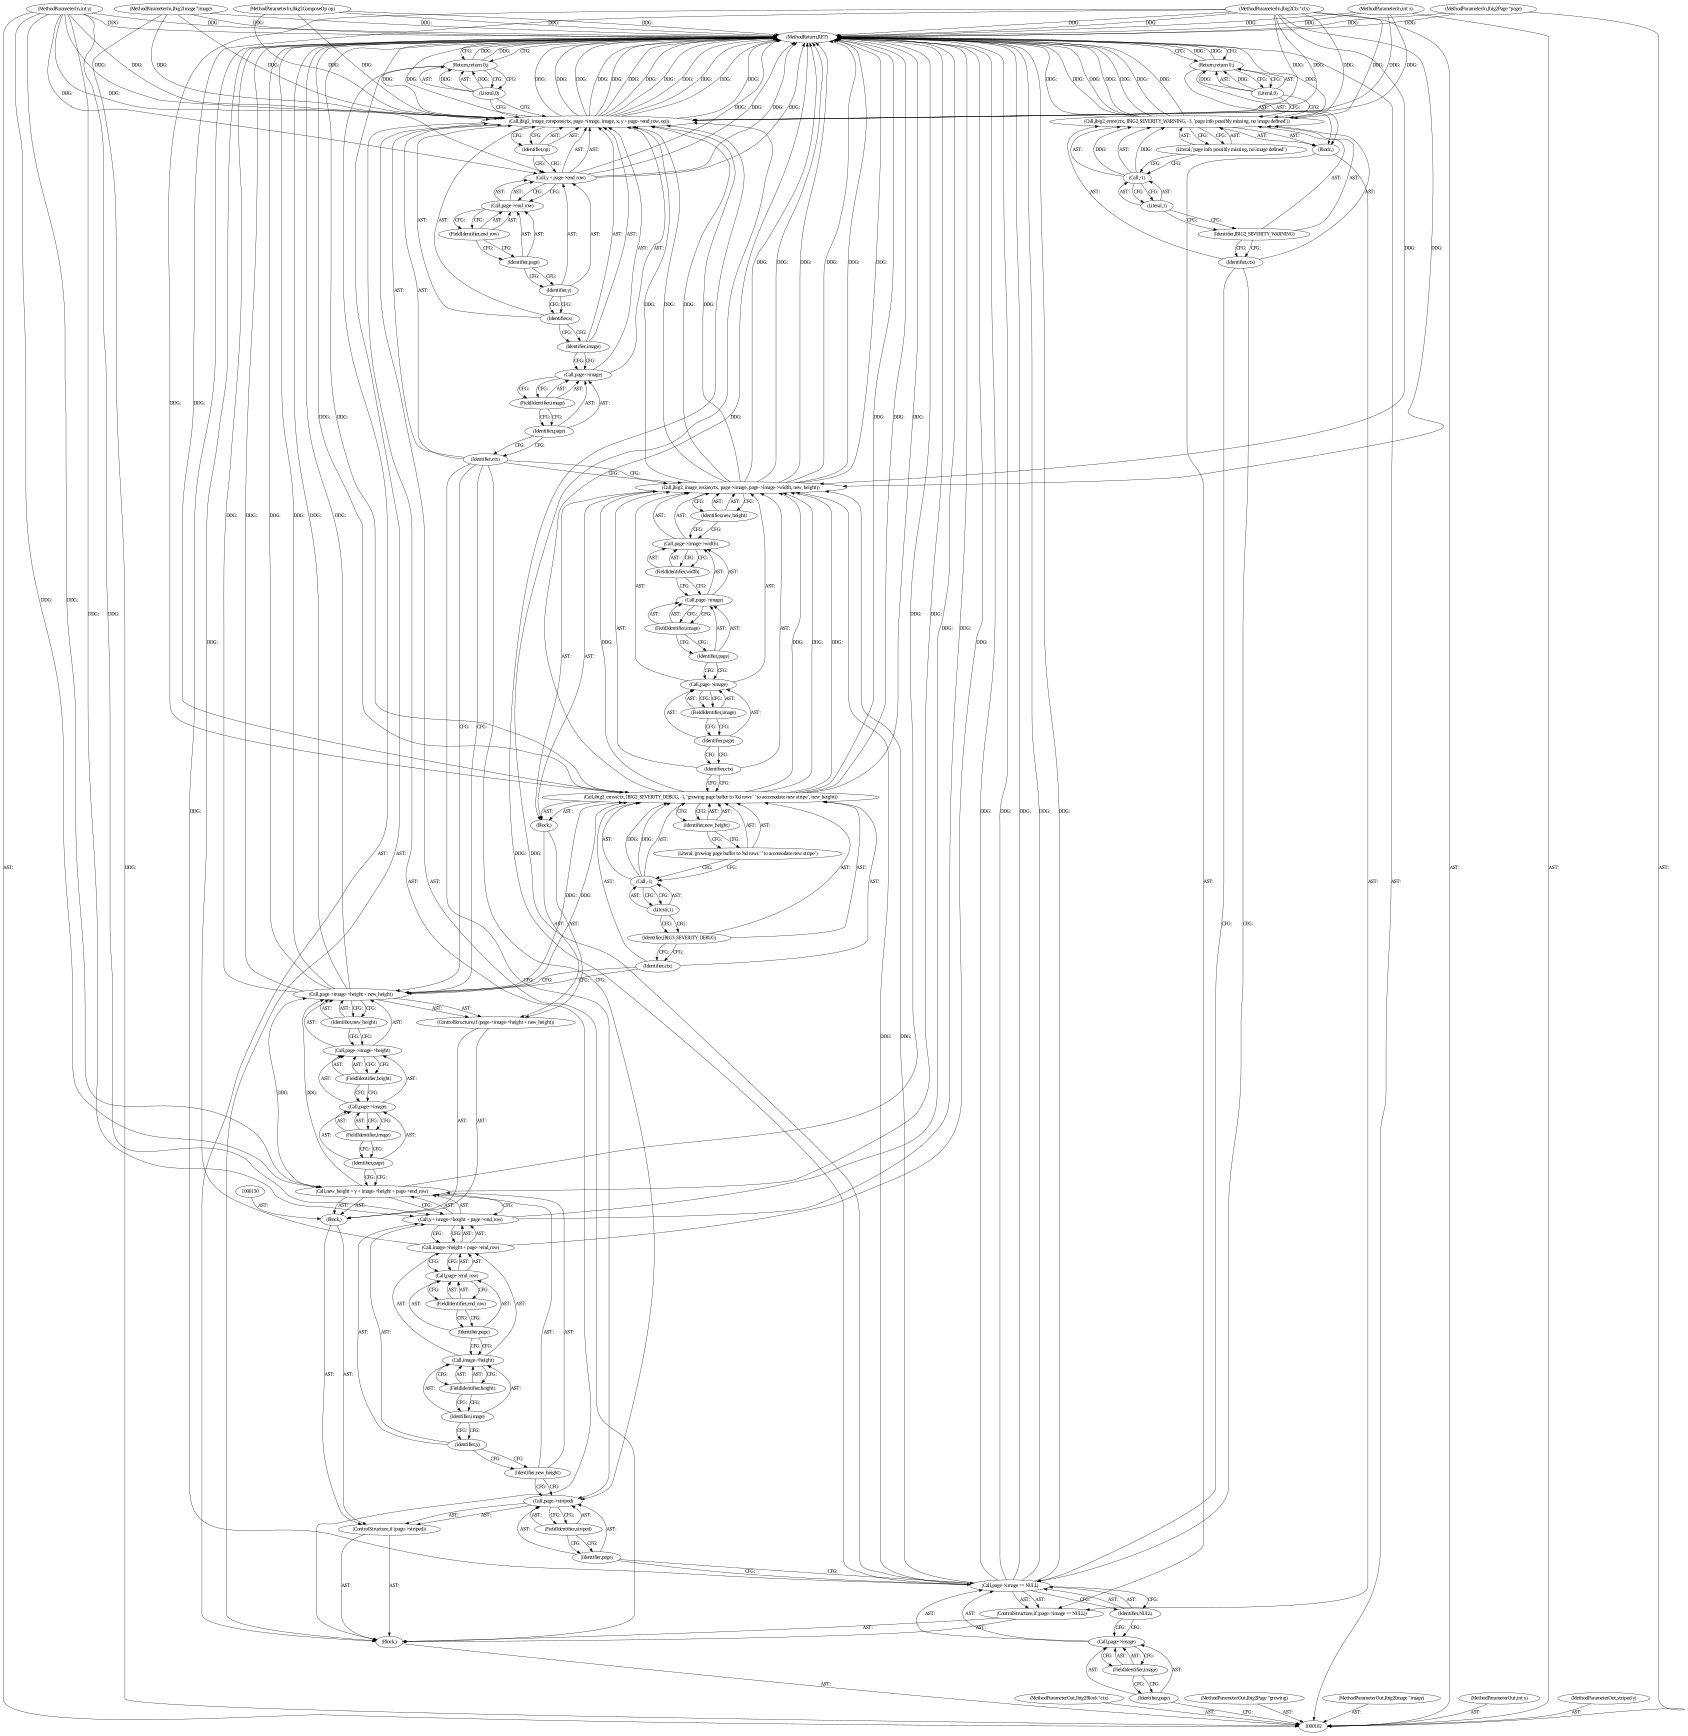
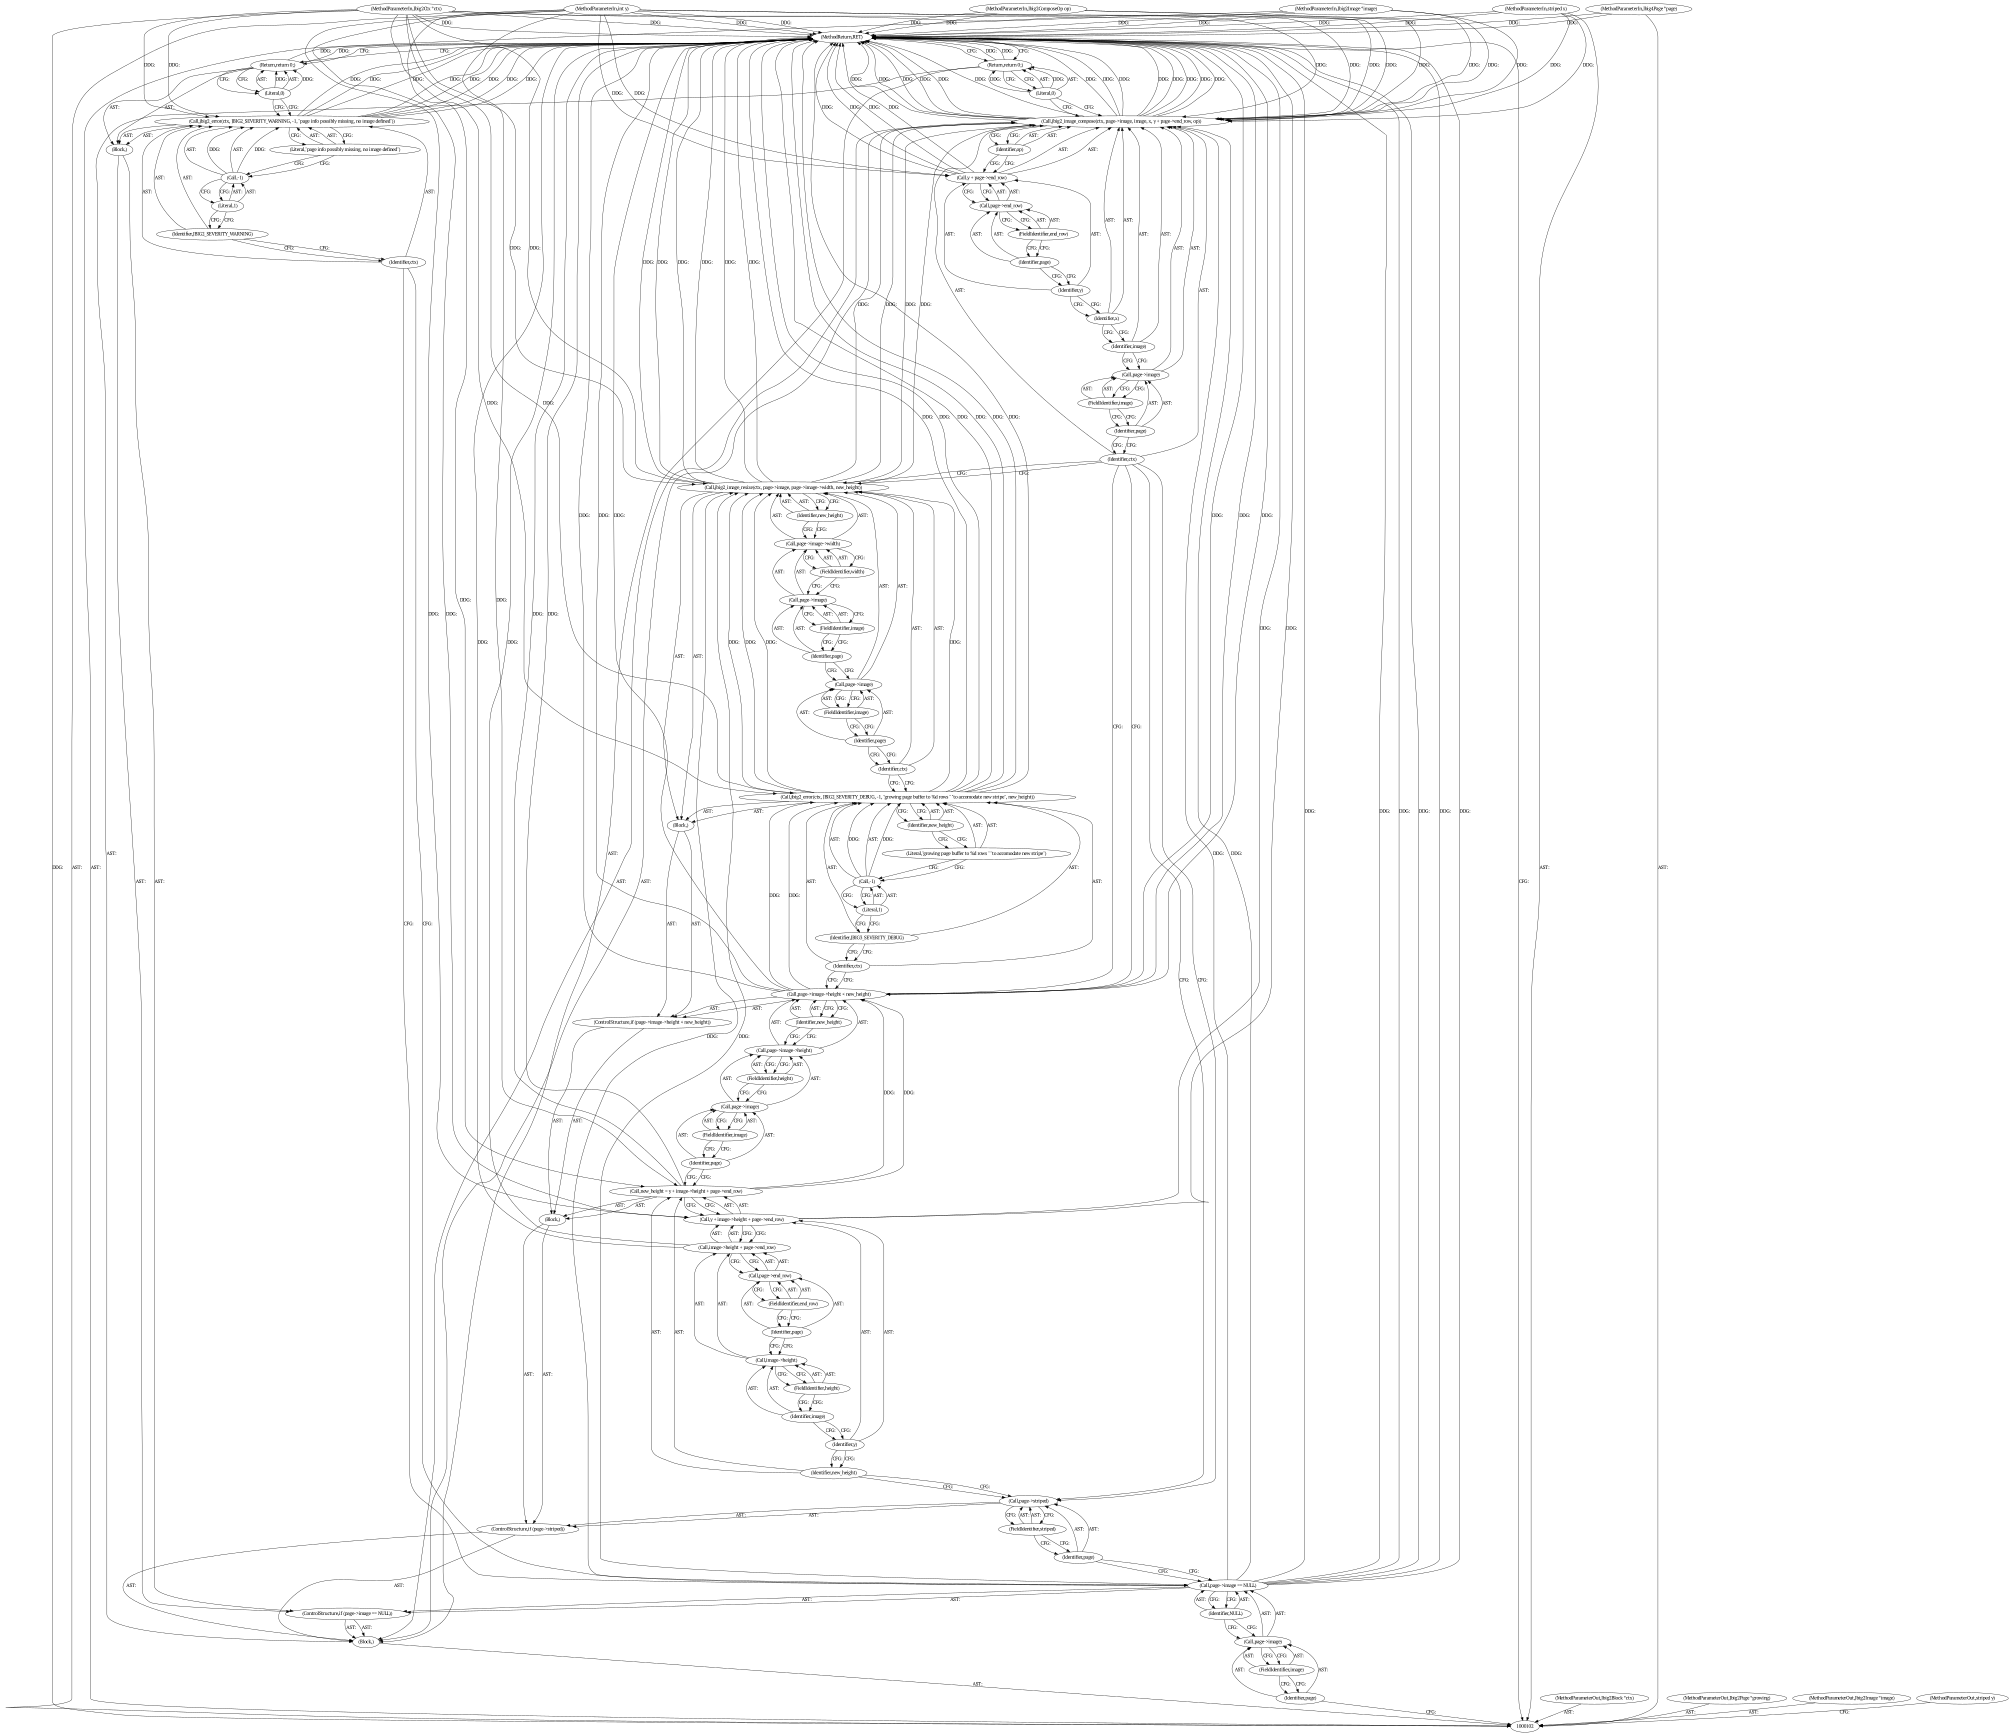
(1386, 9) -> (1536, 9)
(1483, 9) -> (1639, 9)
(131, 868) -> (96, 868)
(1455, 868) -> (58, 868)
(1397, 882) -> (1524, 882)
(250, 1192) -> none
(1499, 1698) -> none
(1577, 1712) -> (1845, 1712)
